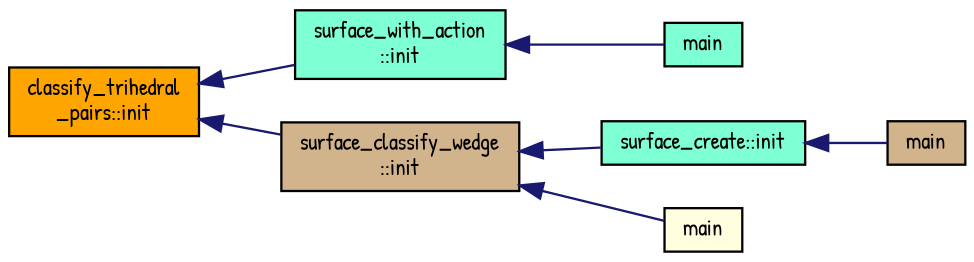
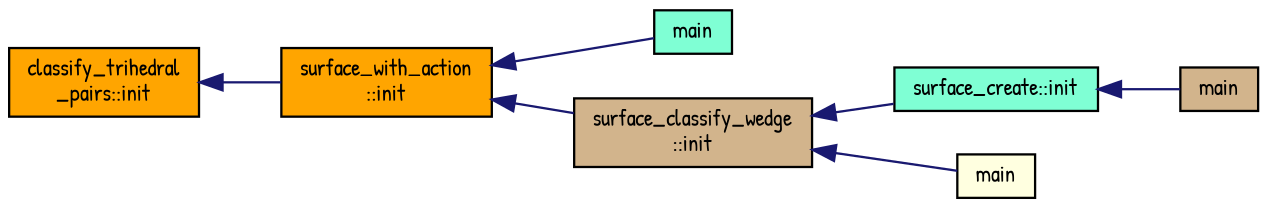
(400, 45) -> (387, 82)
(252, 129) -> (544, 108)
